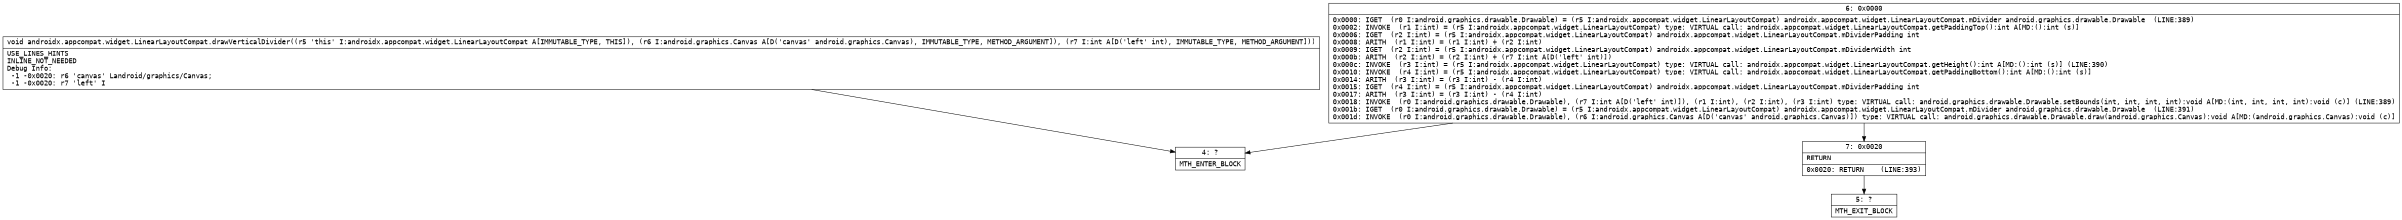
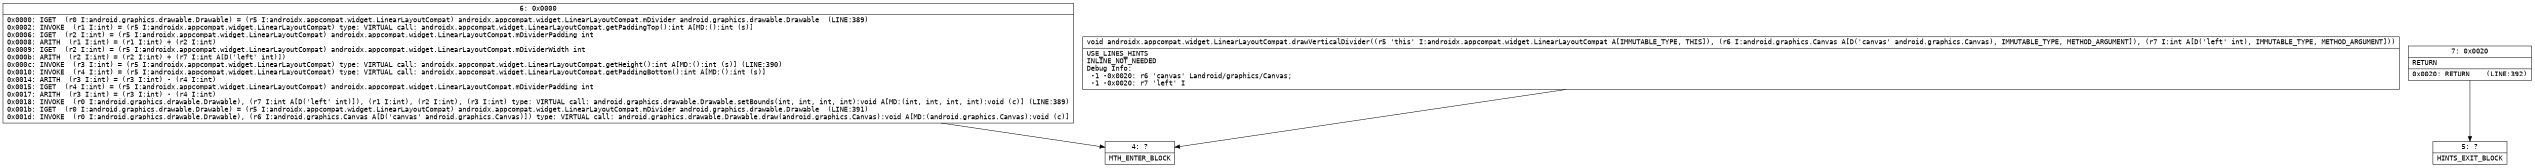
(1864, 130) -> none
(1864, 170) -> (2470, 74)
(1864, 211) -> (2470, 158)
